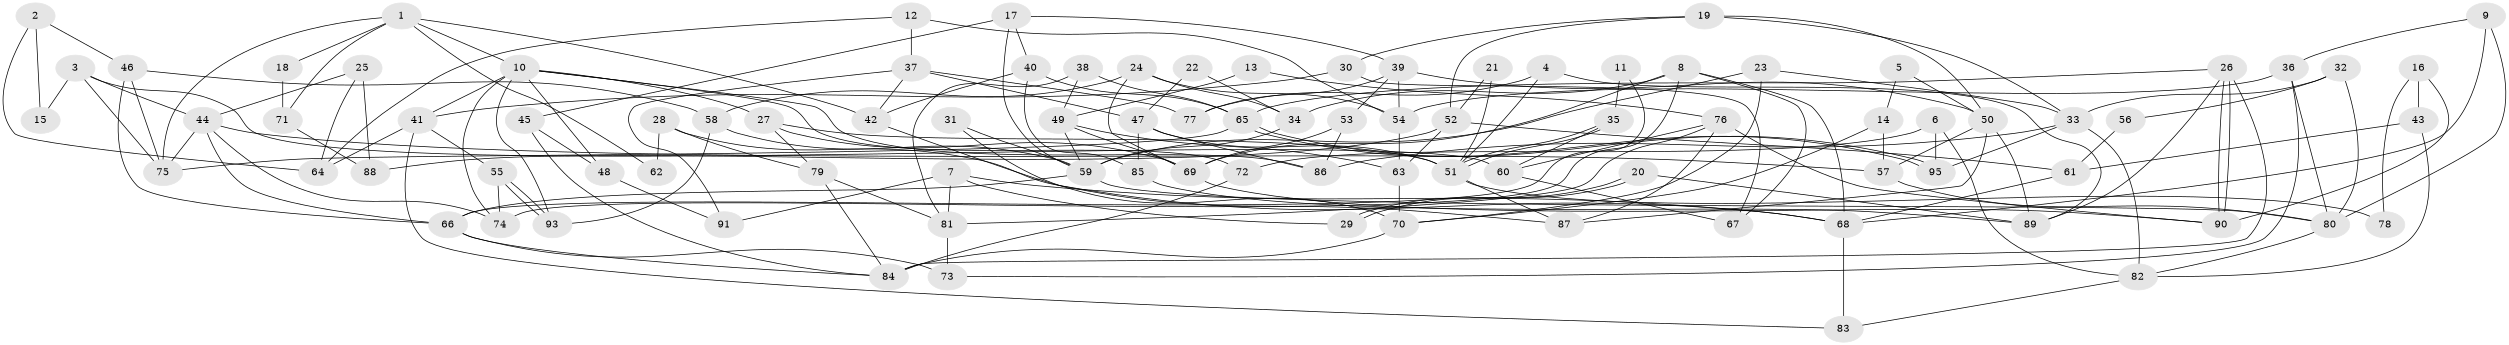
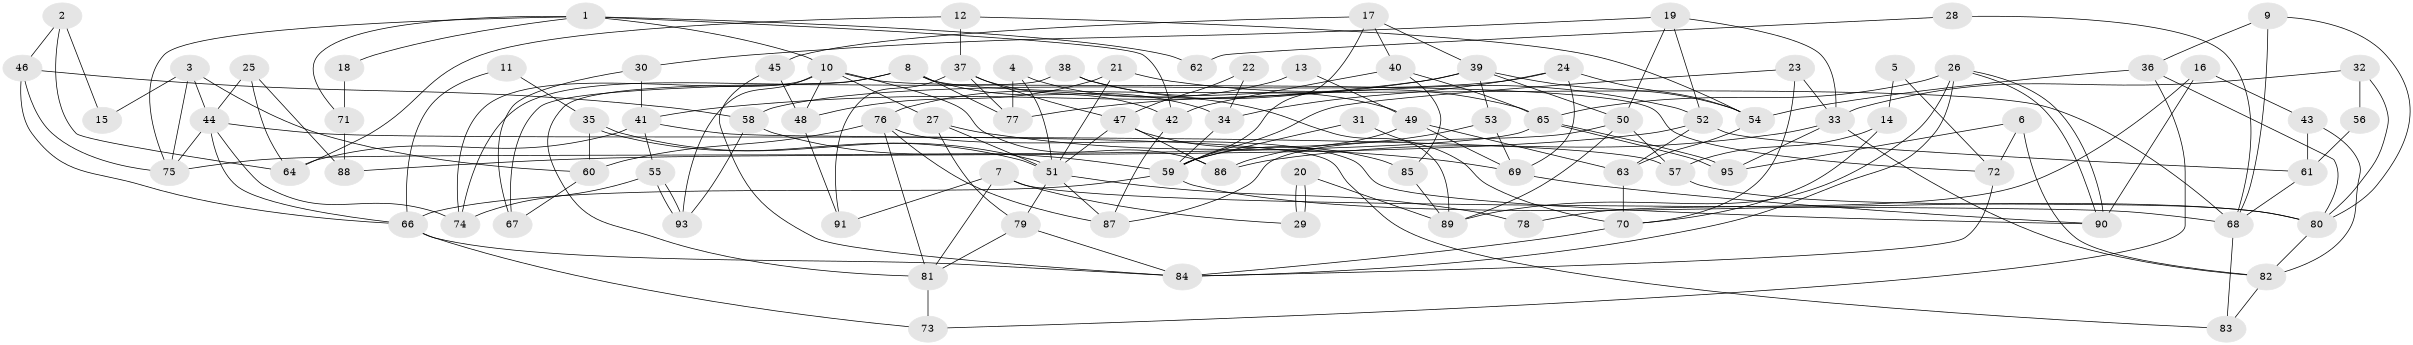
(469, 94) -> (900, 97)
none -> (961, 99)
(1953, 99) -> (1947, 122)
(1438, 140) -> (979, 103)
(730, 148) -> (1037, 199)
